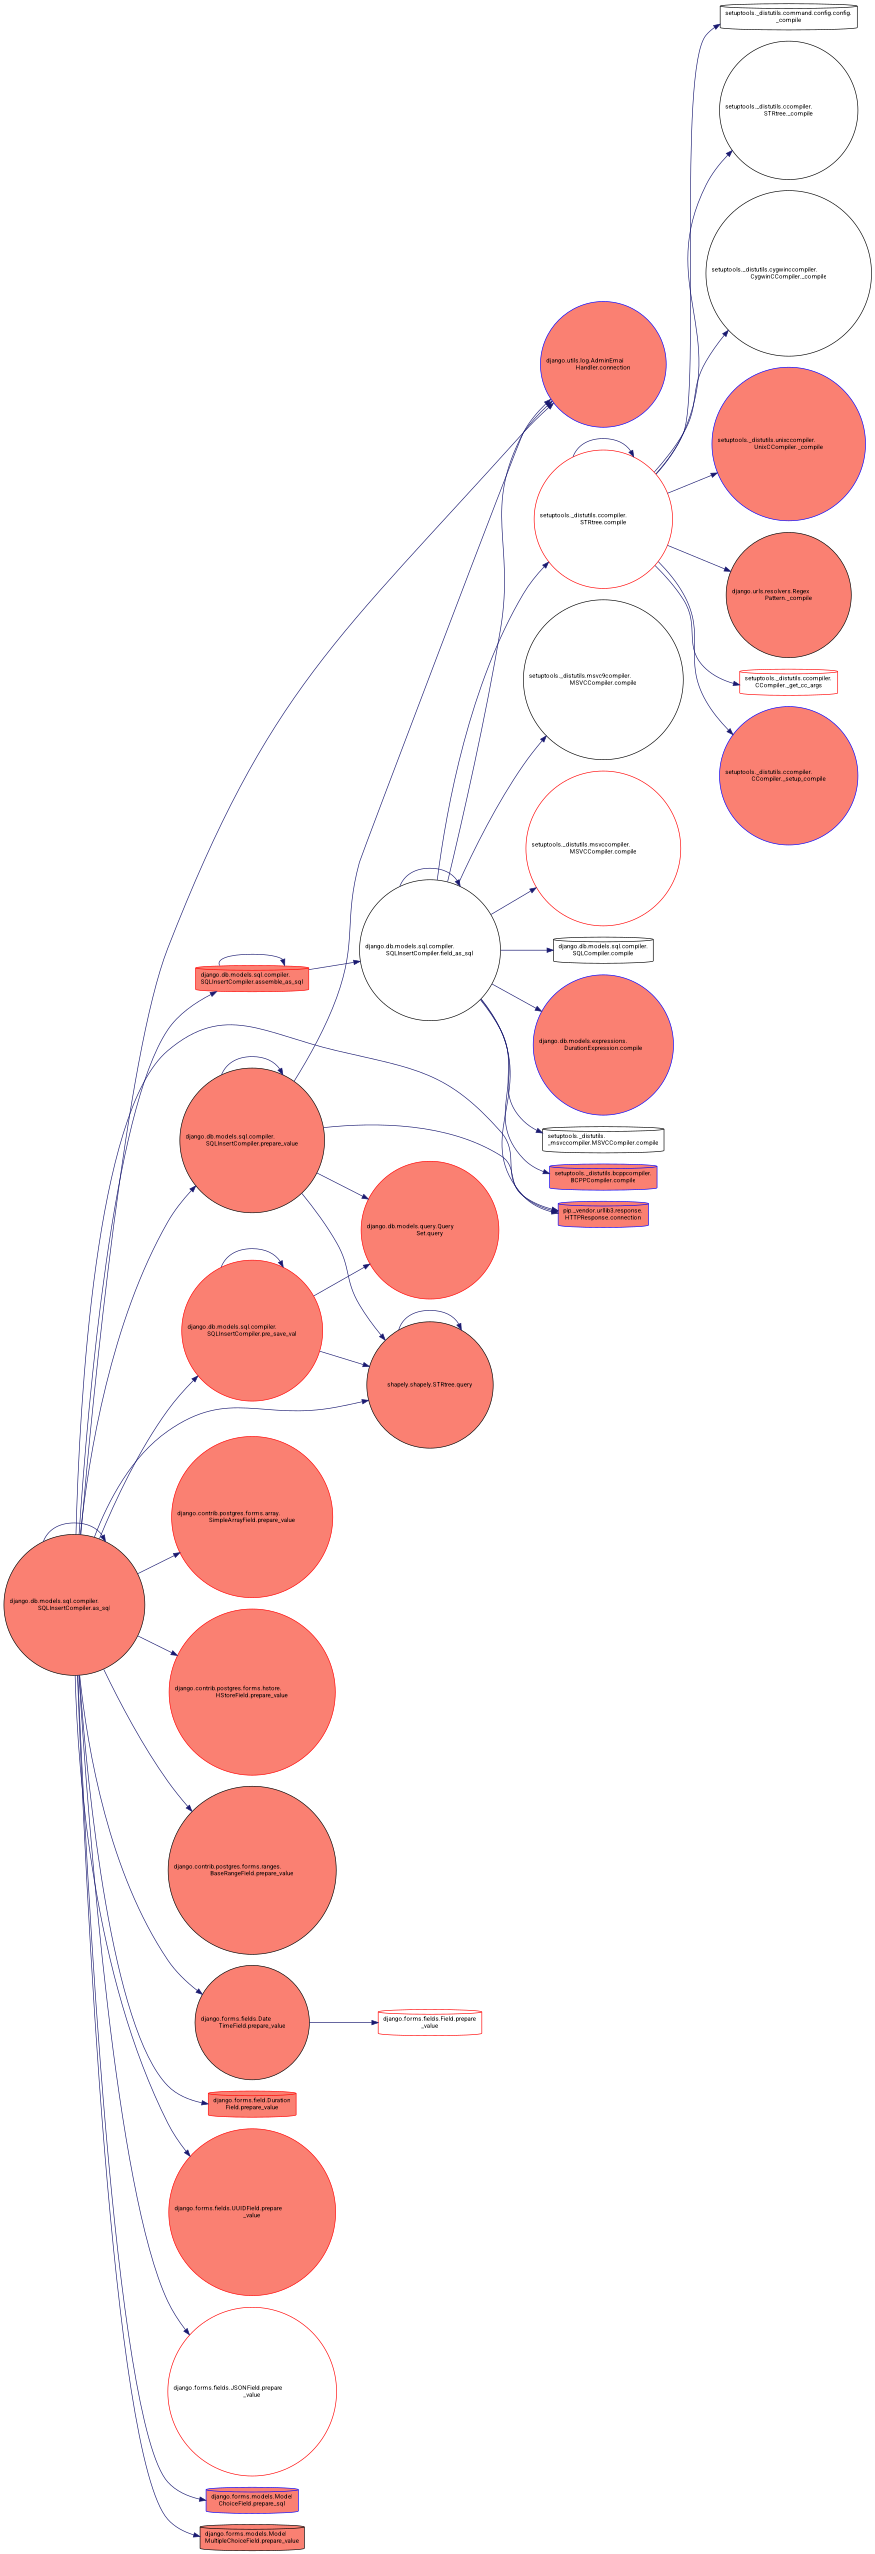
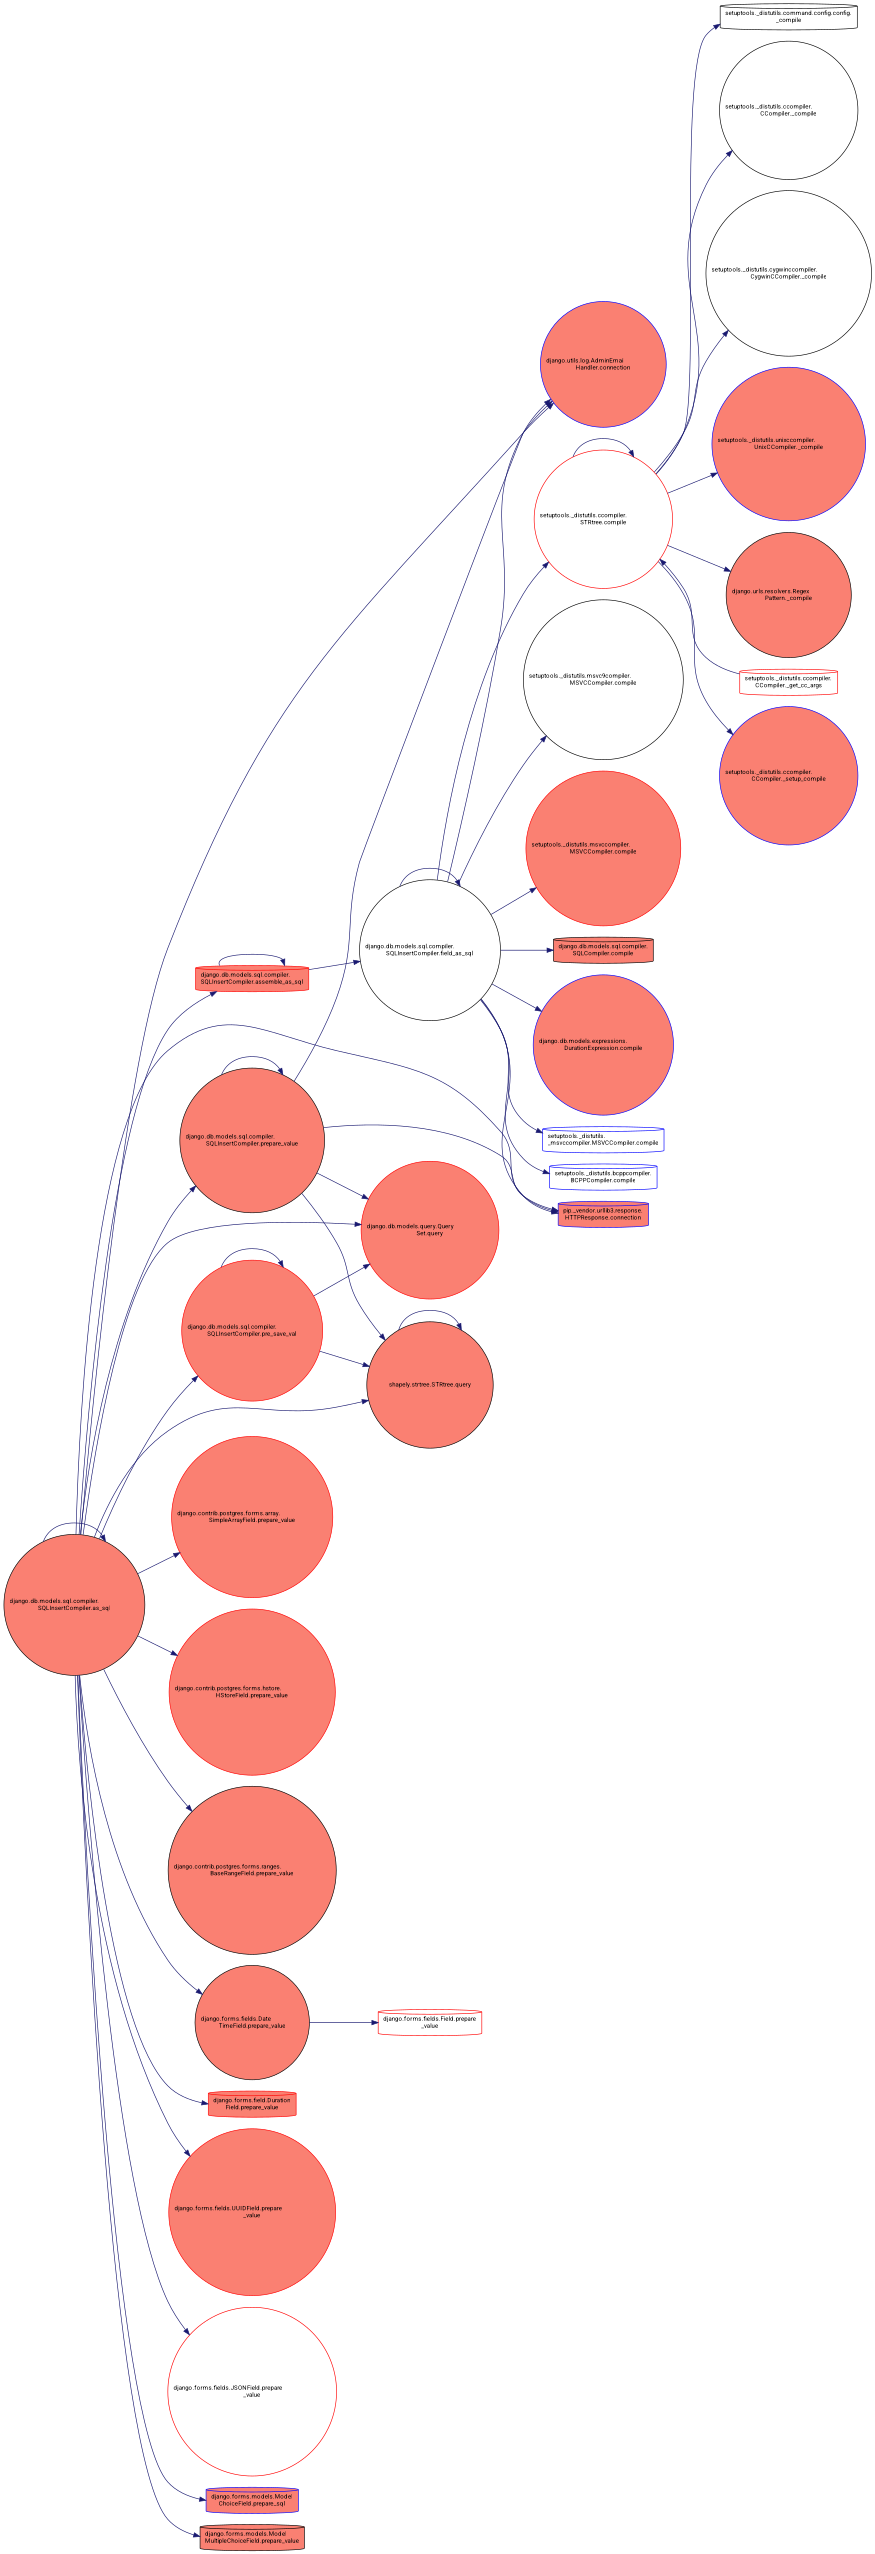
(789, 110) -> (789, 110)
(699, 661) -> (700, 651)
(603, 848) -> (603, 848)
(603, 950) -> (603, 950)
(603, 1140) -> (603, 1140)
(603, 1177) -> (603, 1177)
none -> (154, 1259)
(430, 1385) -> (430, 1385)
